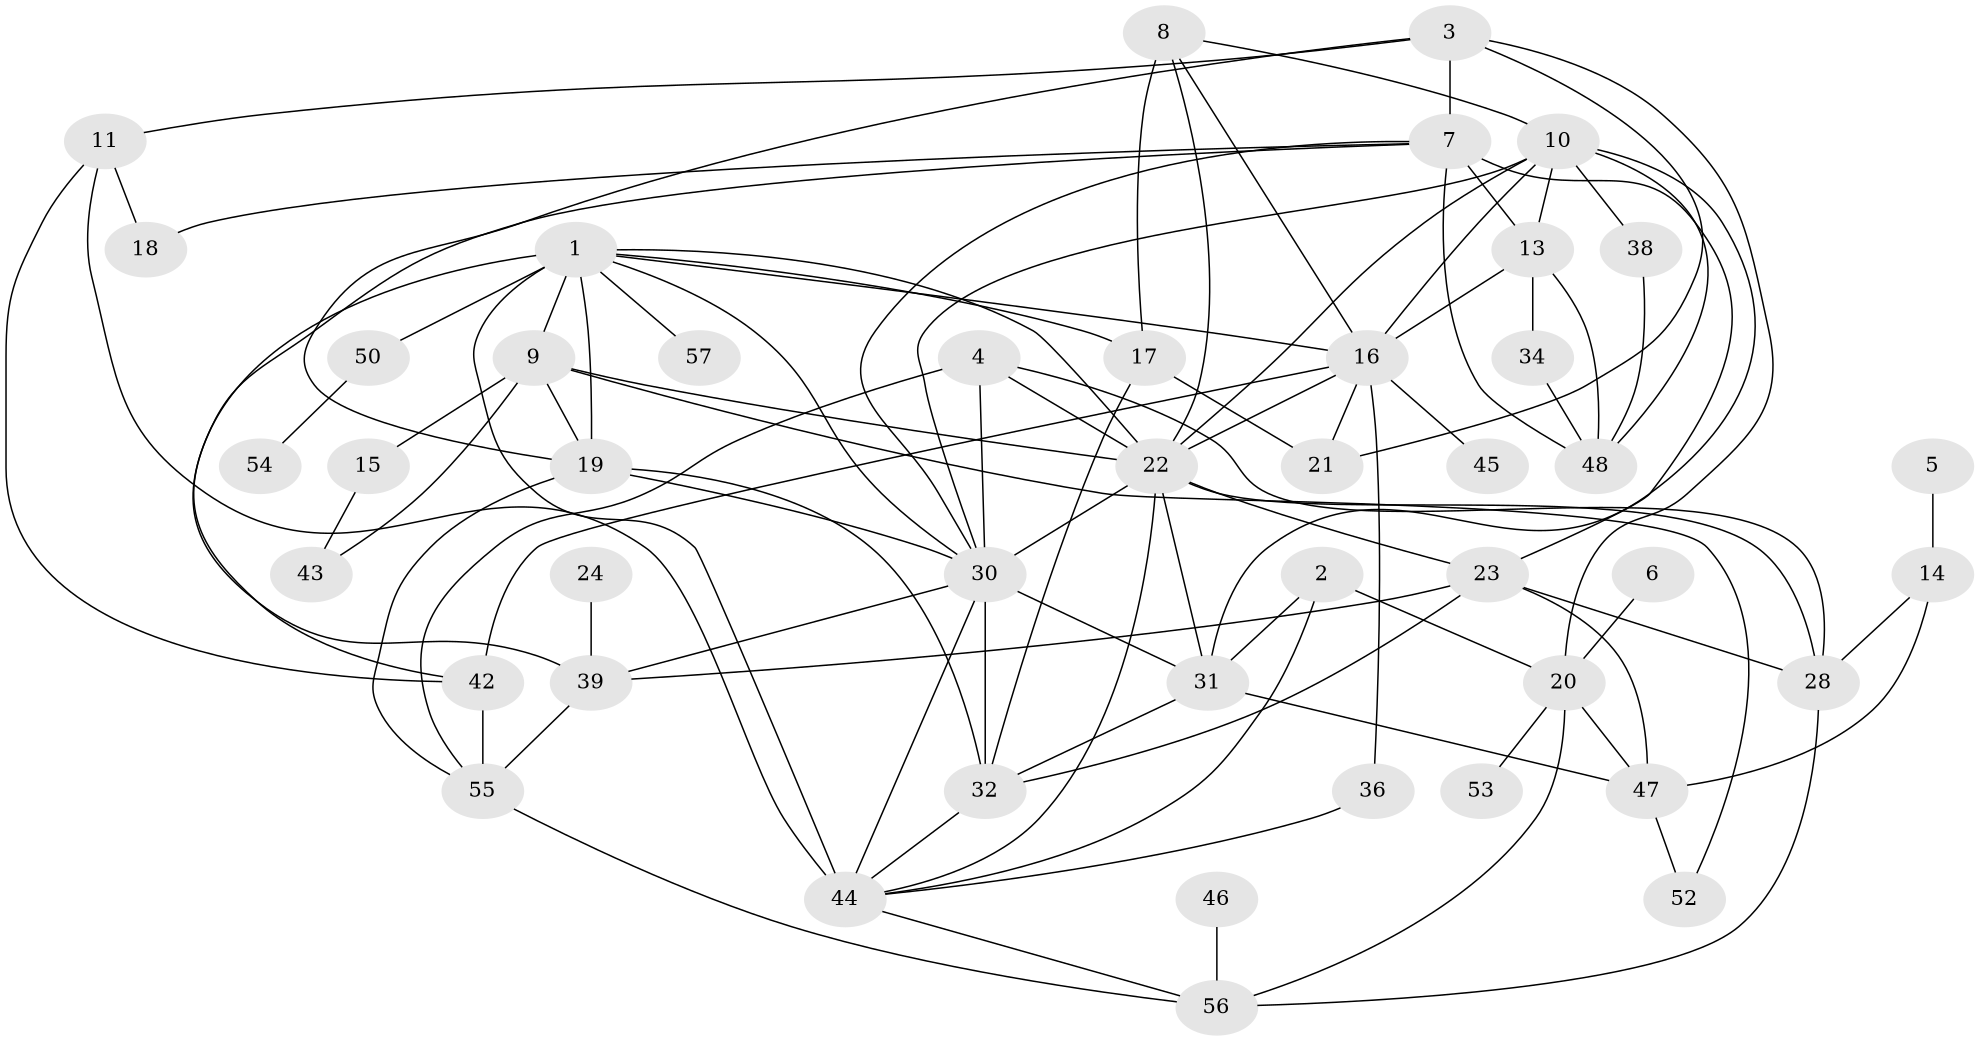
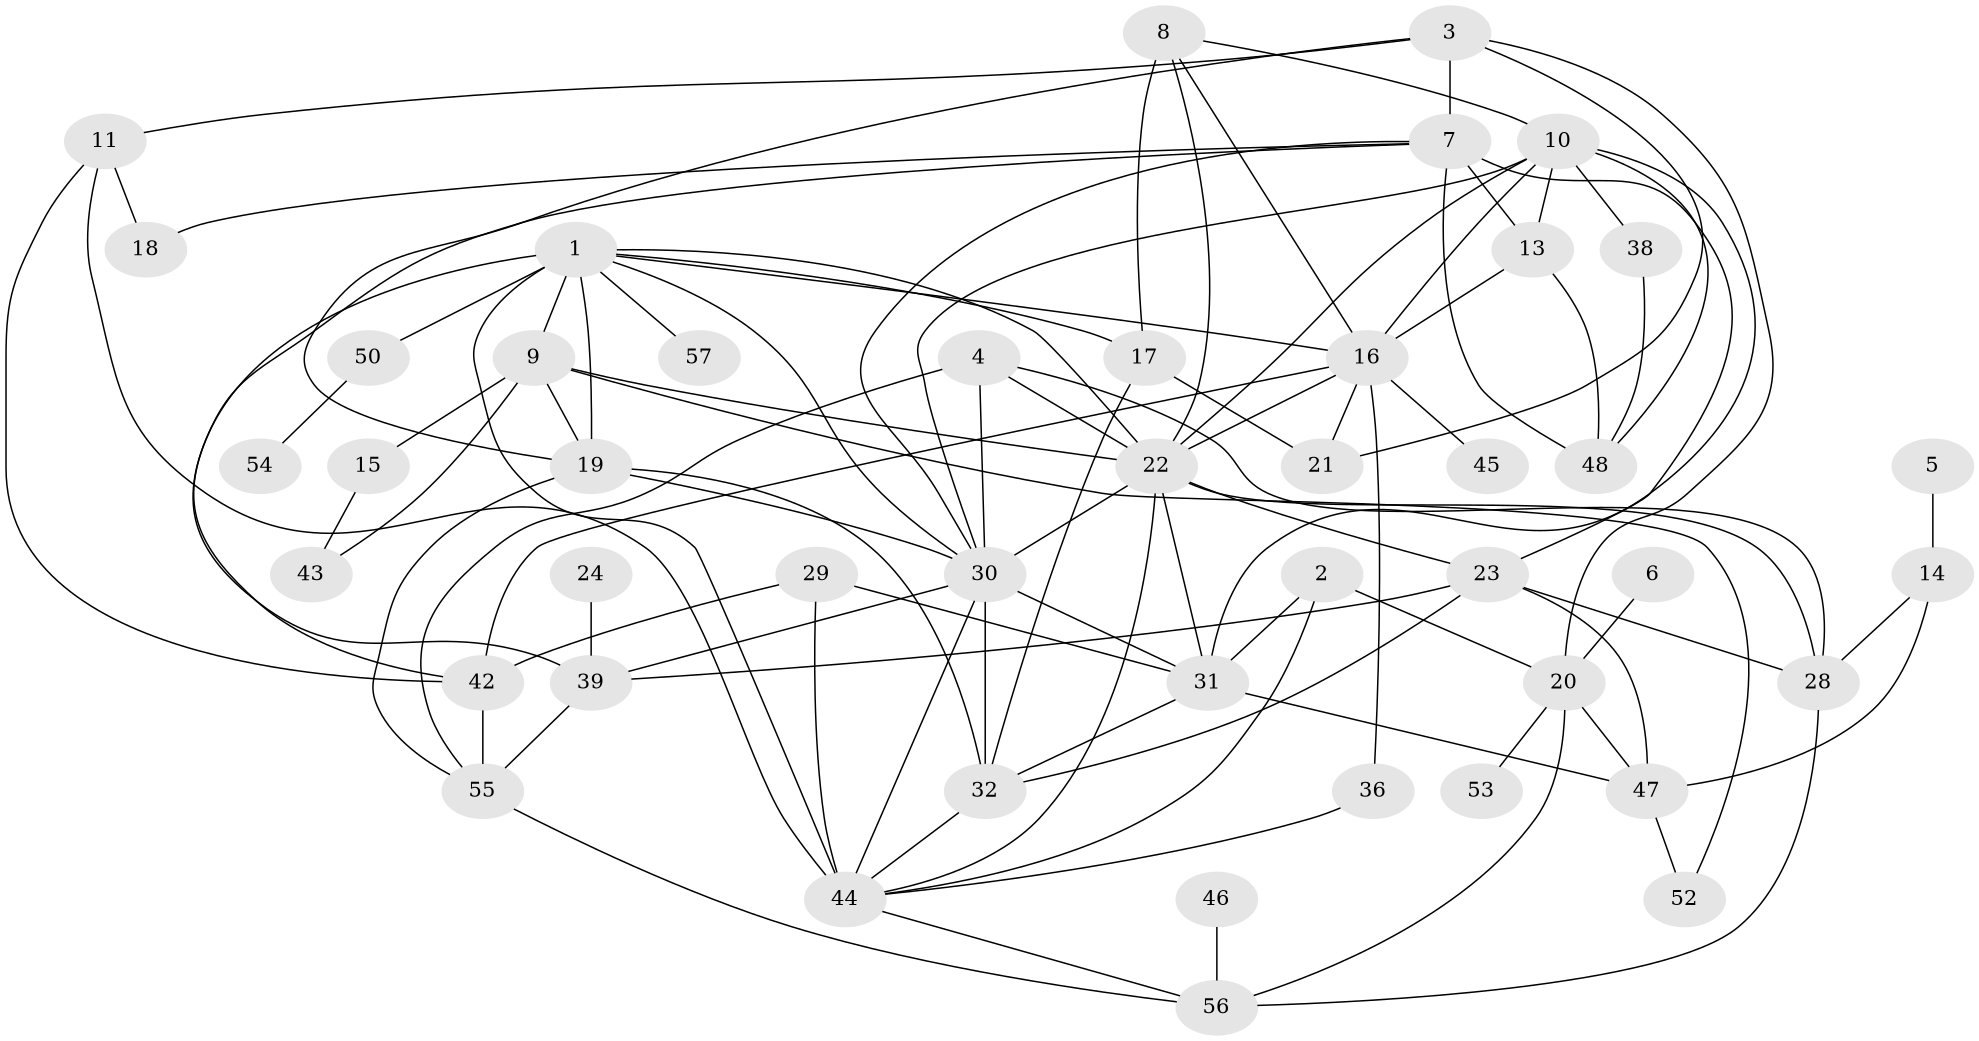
(1533, 358) -> none
none -> (817, 575)
